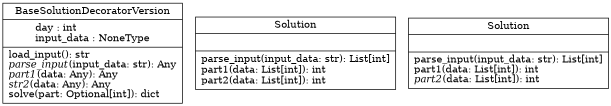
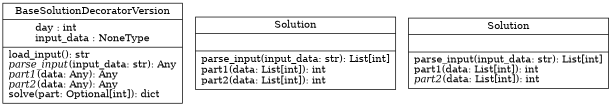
(19, 84) -> (23, 84)
